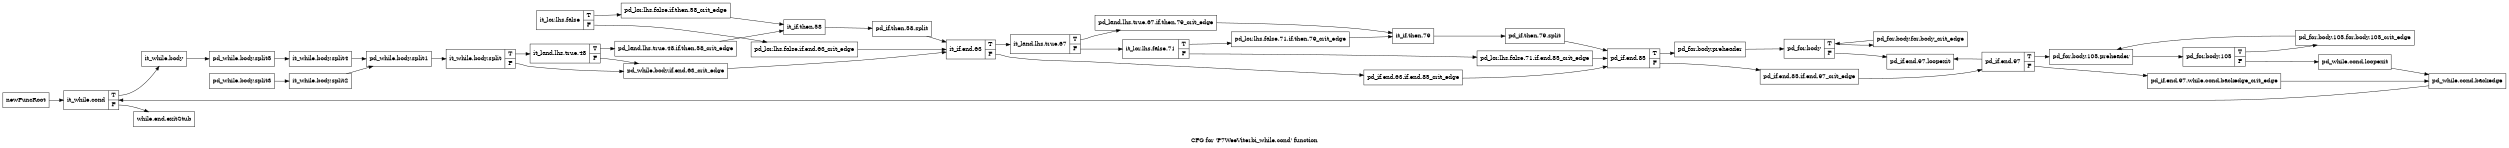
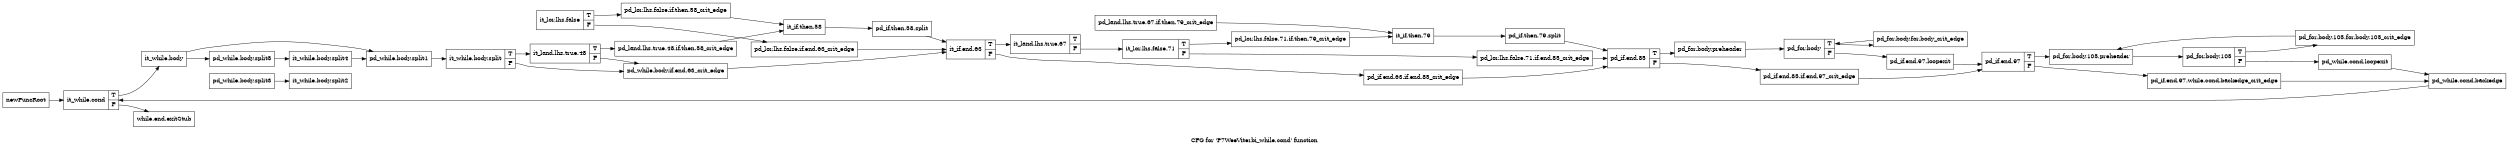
(1098, 35) -> none
(1970, 59) -> (1966, 64)
(358, 71) -> (278, 42)
